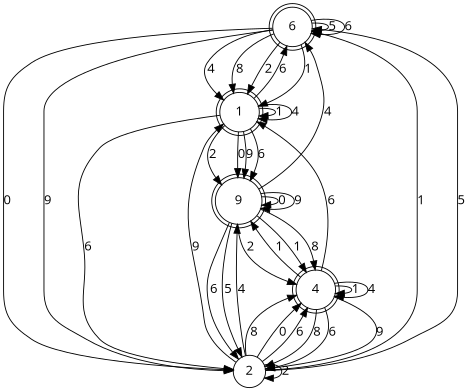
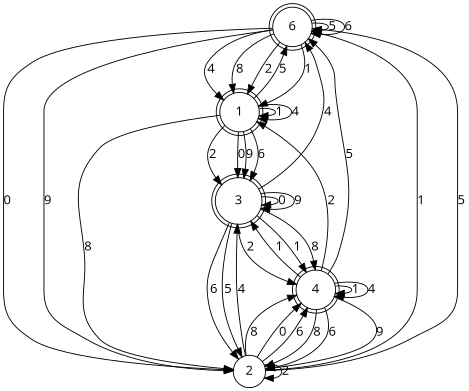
(283, 70) -> (283, 70)
none -> (346, 158)
(239, 201) -> (239, 201)
(332, 201) -> (332, 201)
(88, 247) -> (88, 247)
(192, 249) -> none
